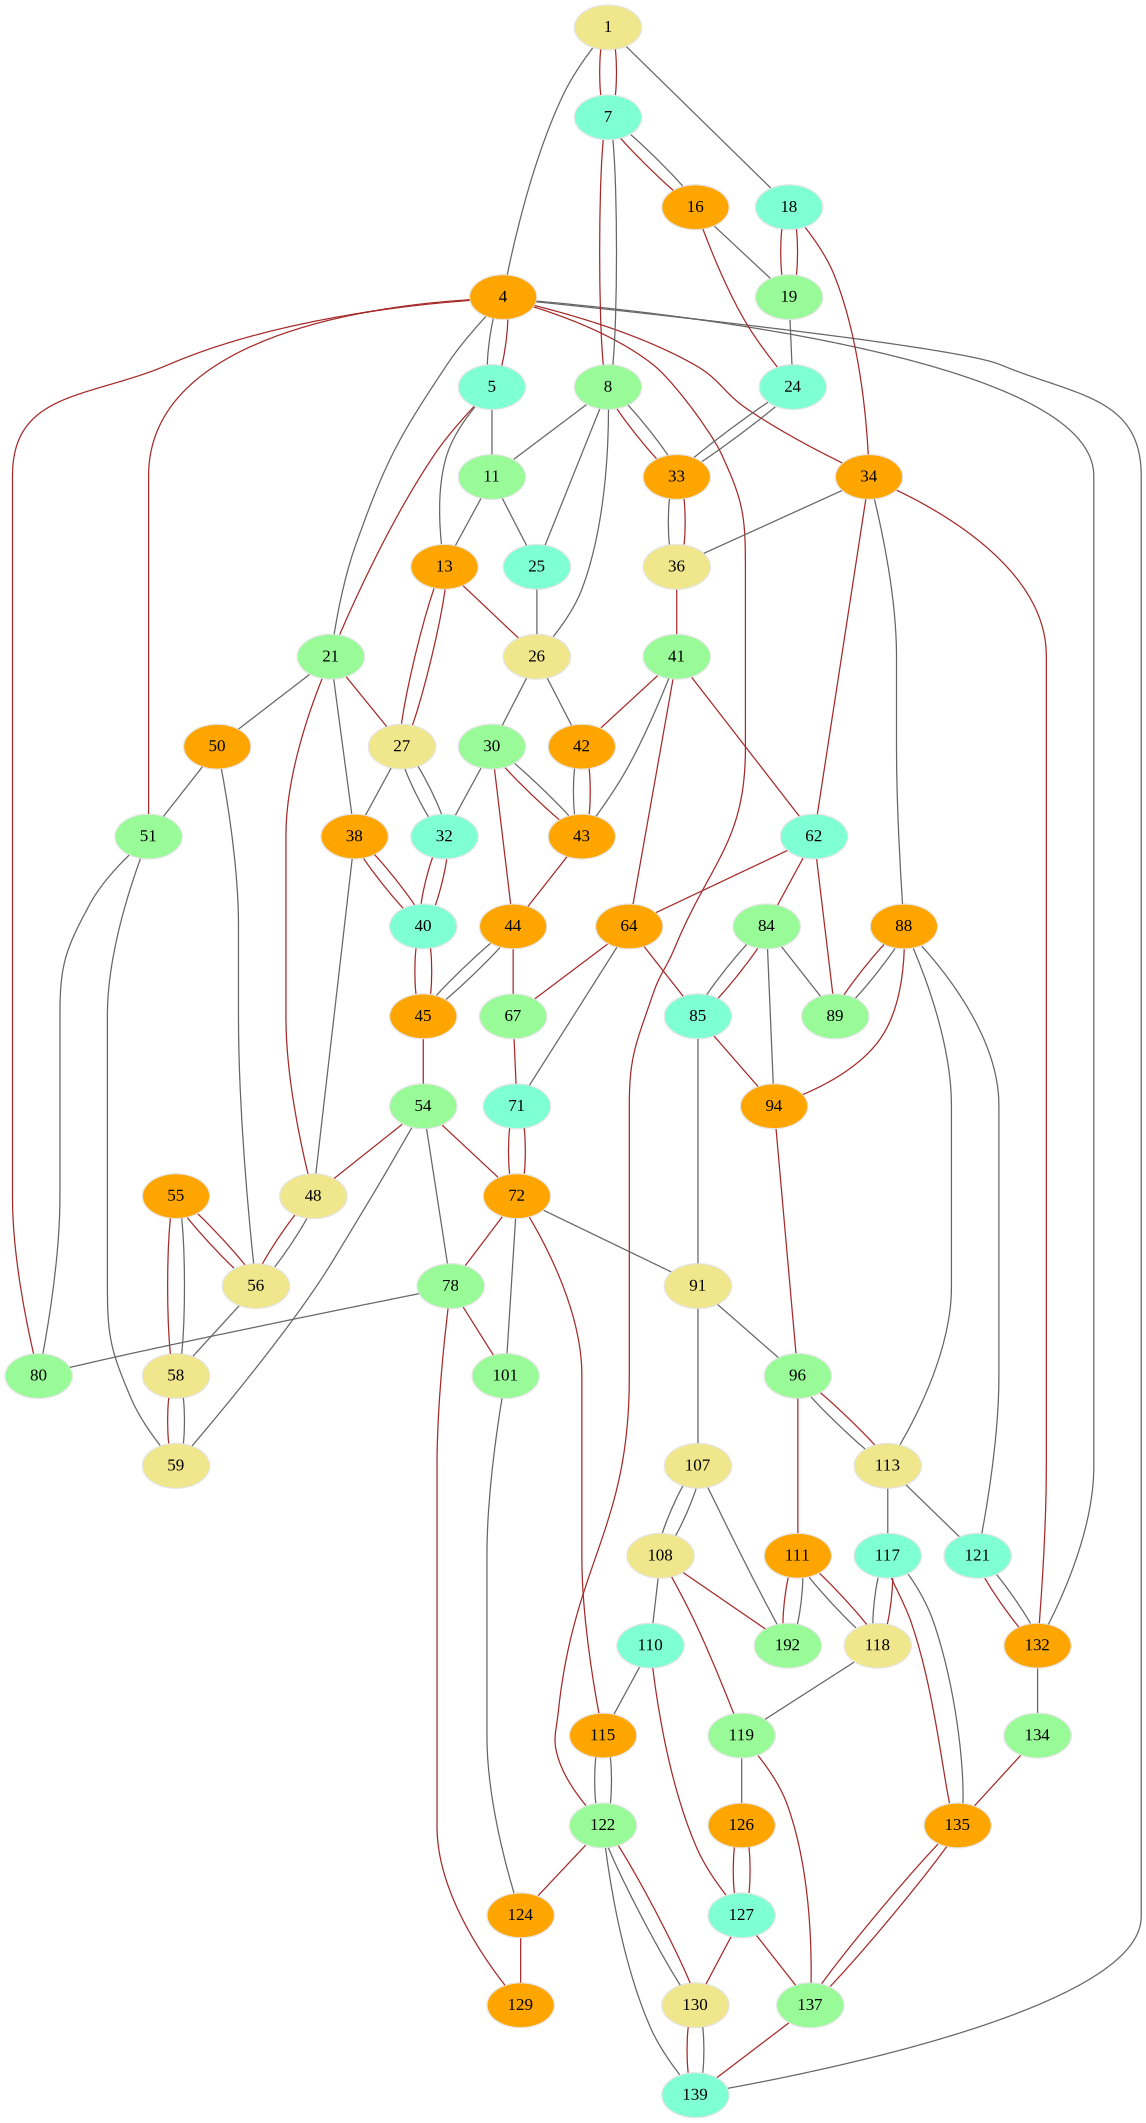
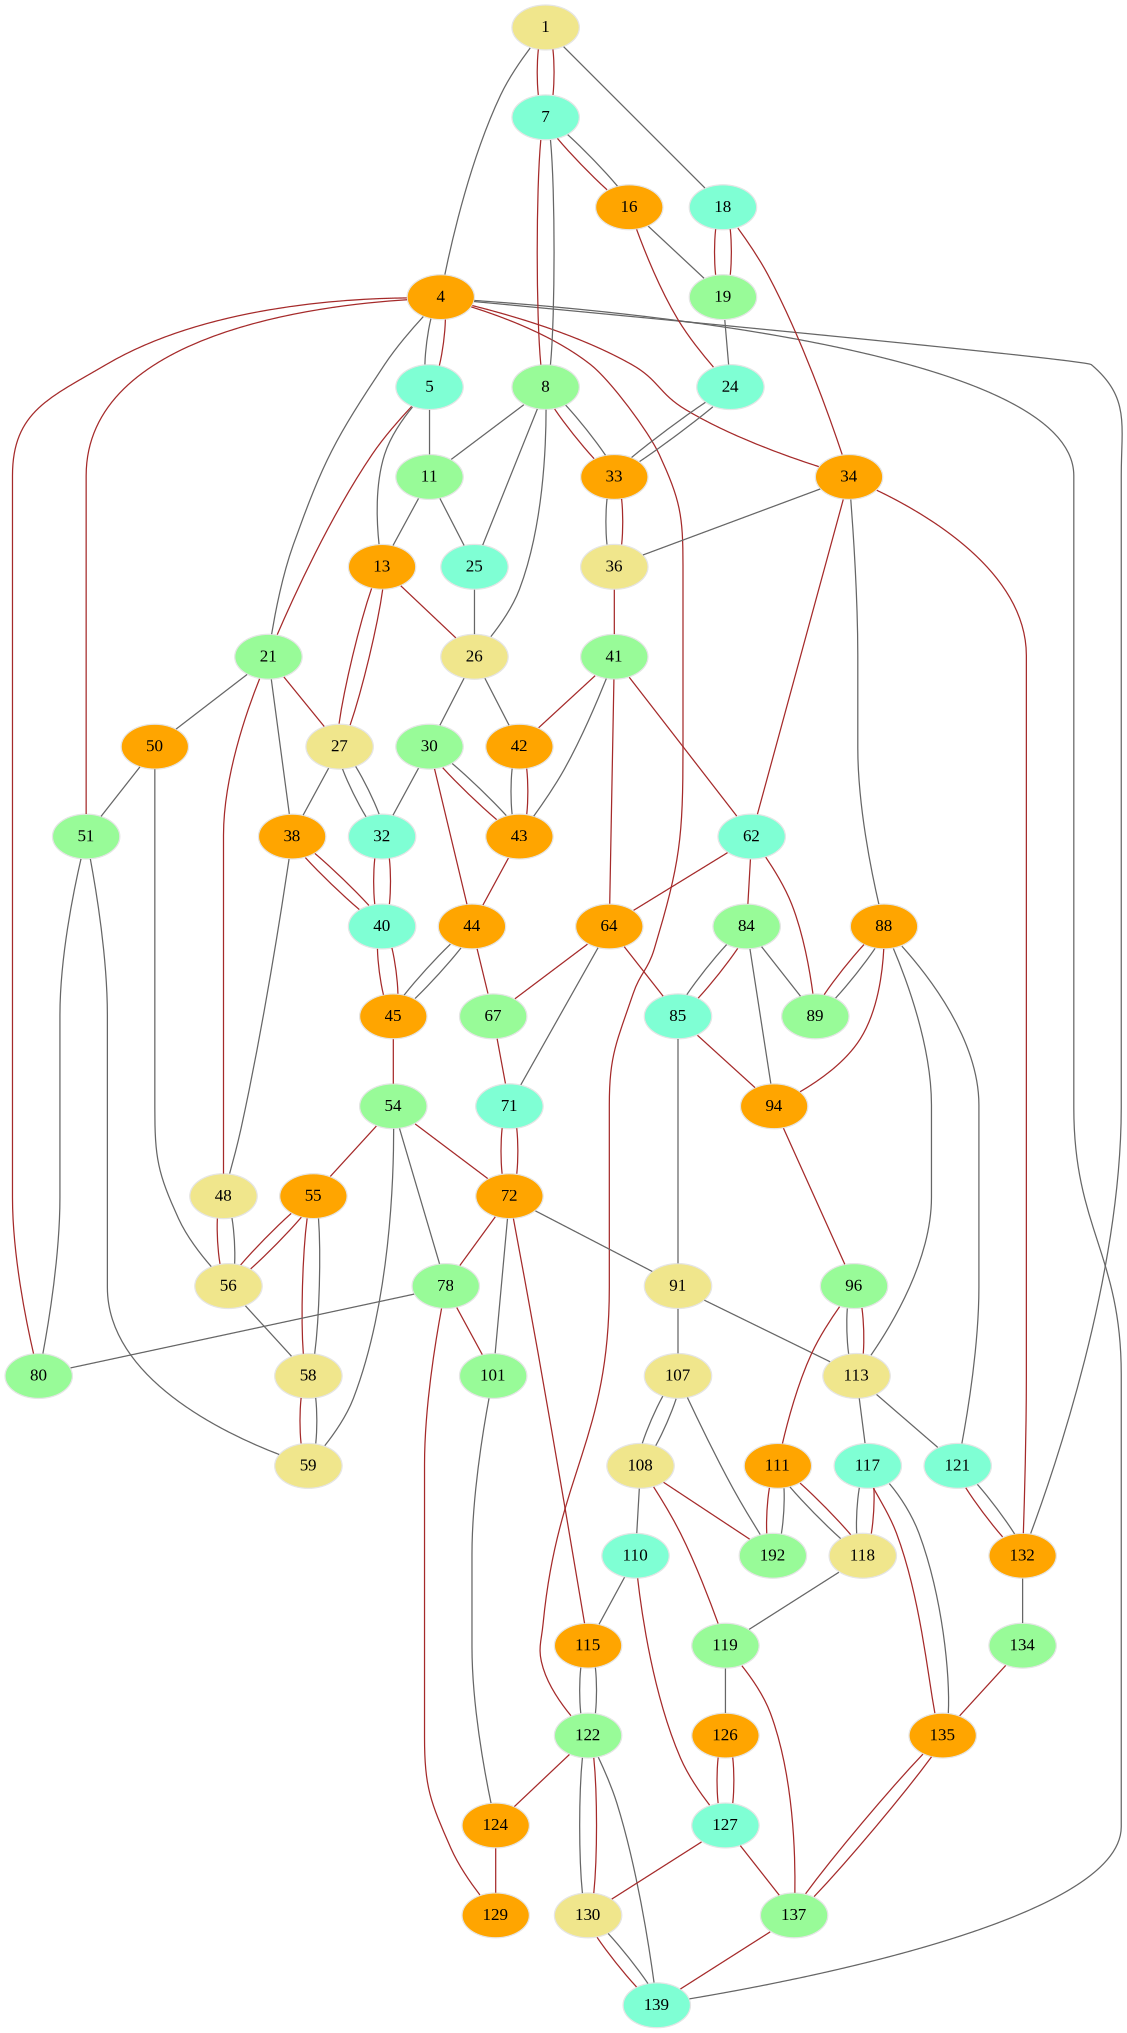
(368, 1151) -> (353, 1151)
(748, 1331) -> (767, 1331)
